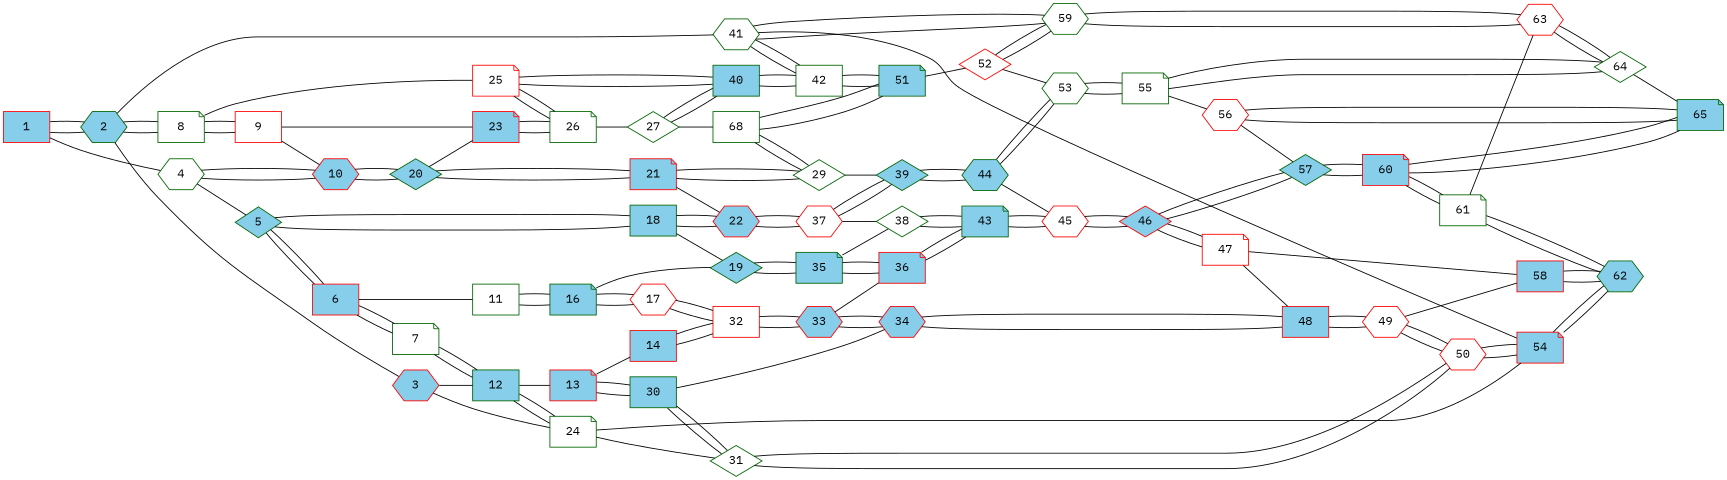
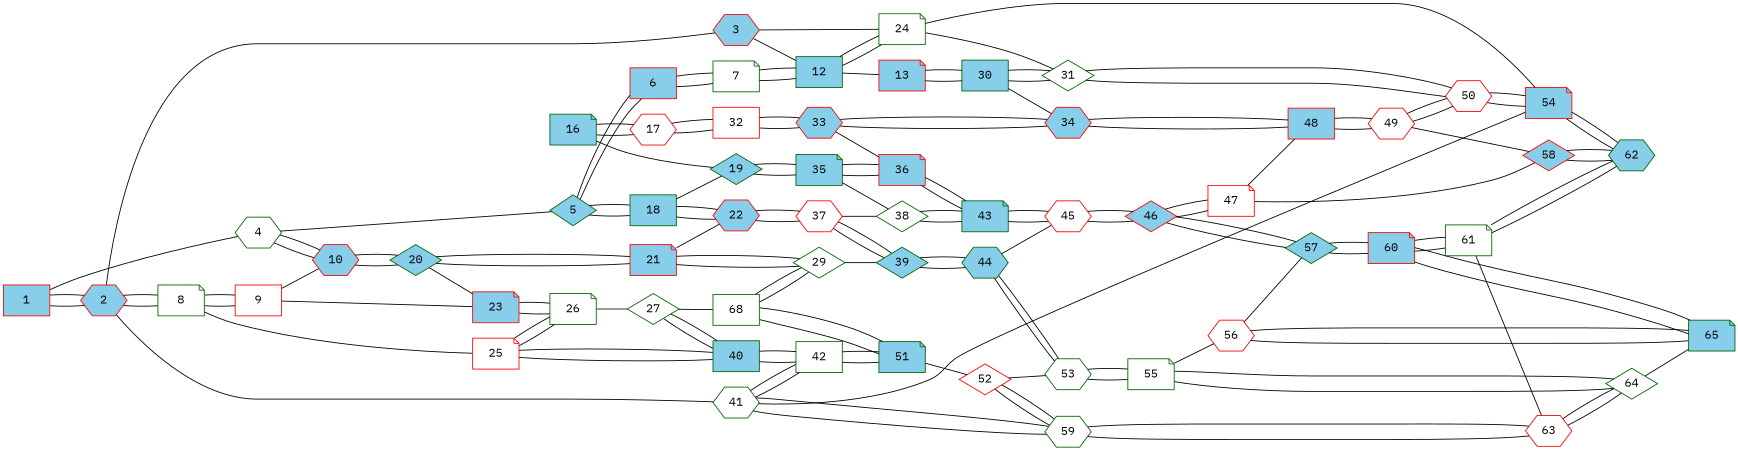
(104, 127) -> (104, 300)
(1540, 276) -> (1549, 155)
(496, 300) -> none
(653, 346) -> none
